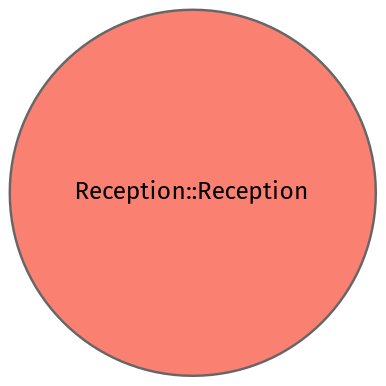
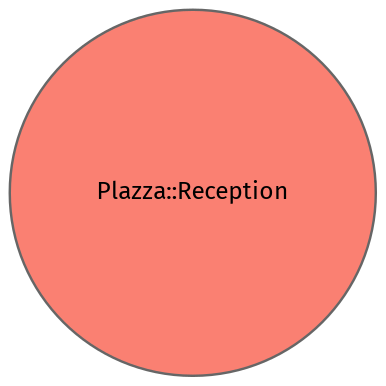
(193, 193) -> (193, 193)
